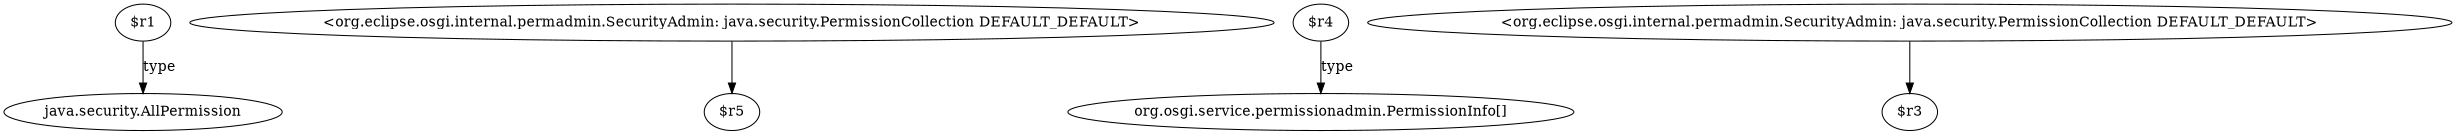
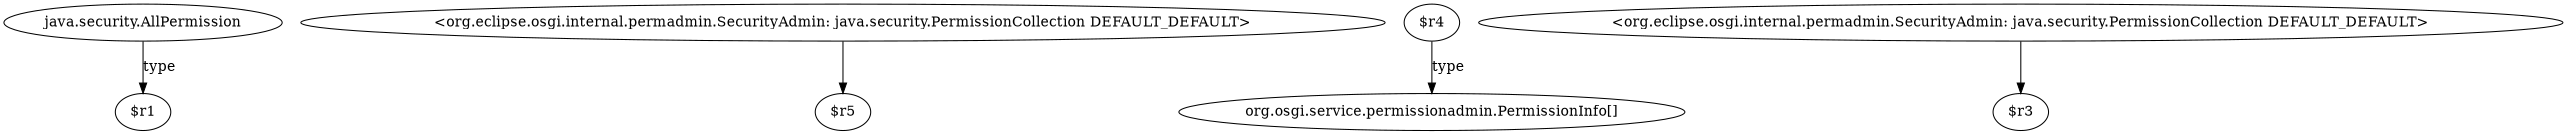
(143, 62) -> (143, 62)
